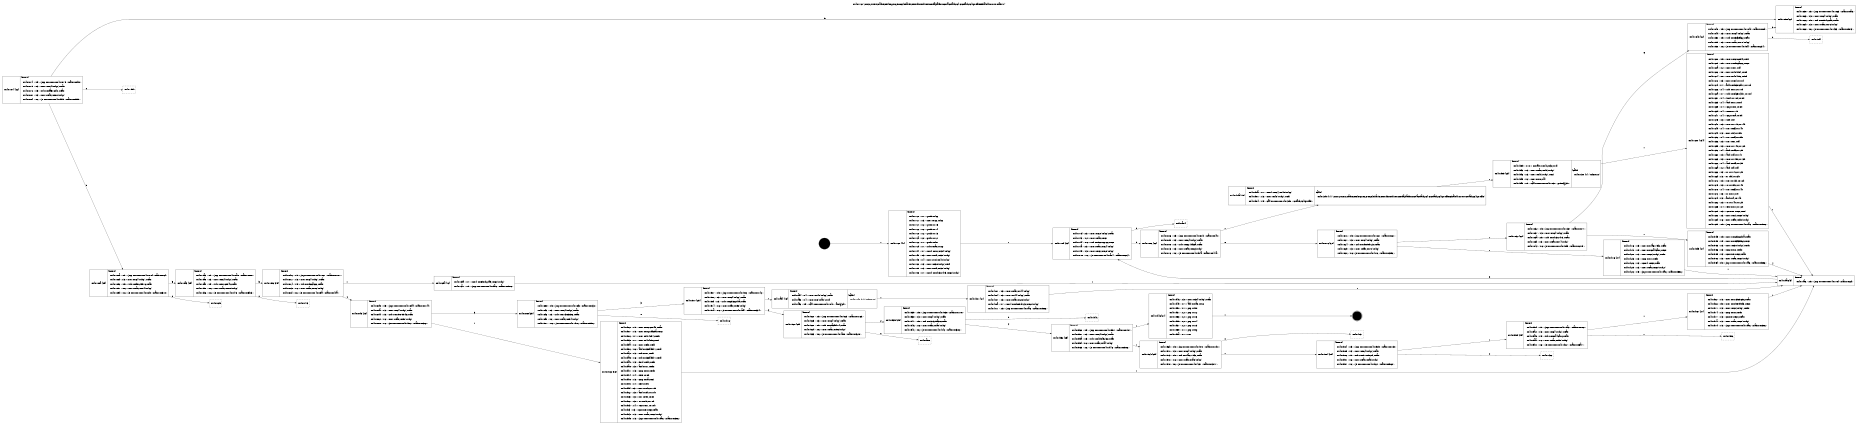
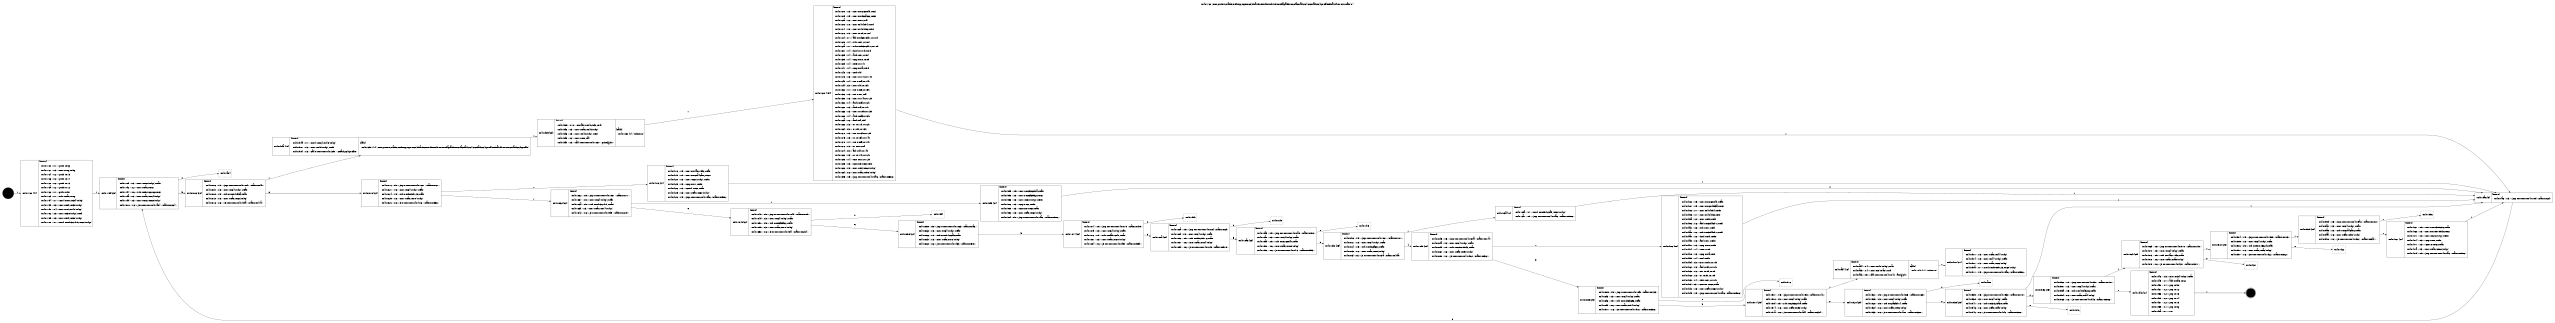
(902, 19) -> (1020, 234)
(1415, 290) -> (2226, 207)
